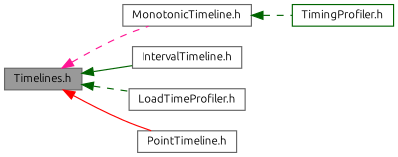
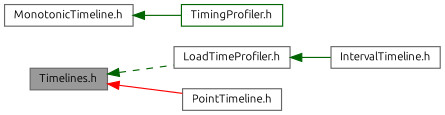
(278, 15) -> (163, 15)
(109, 42) -> none
(113, 69) -> (316, 57)
